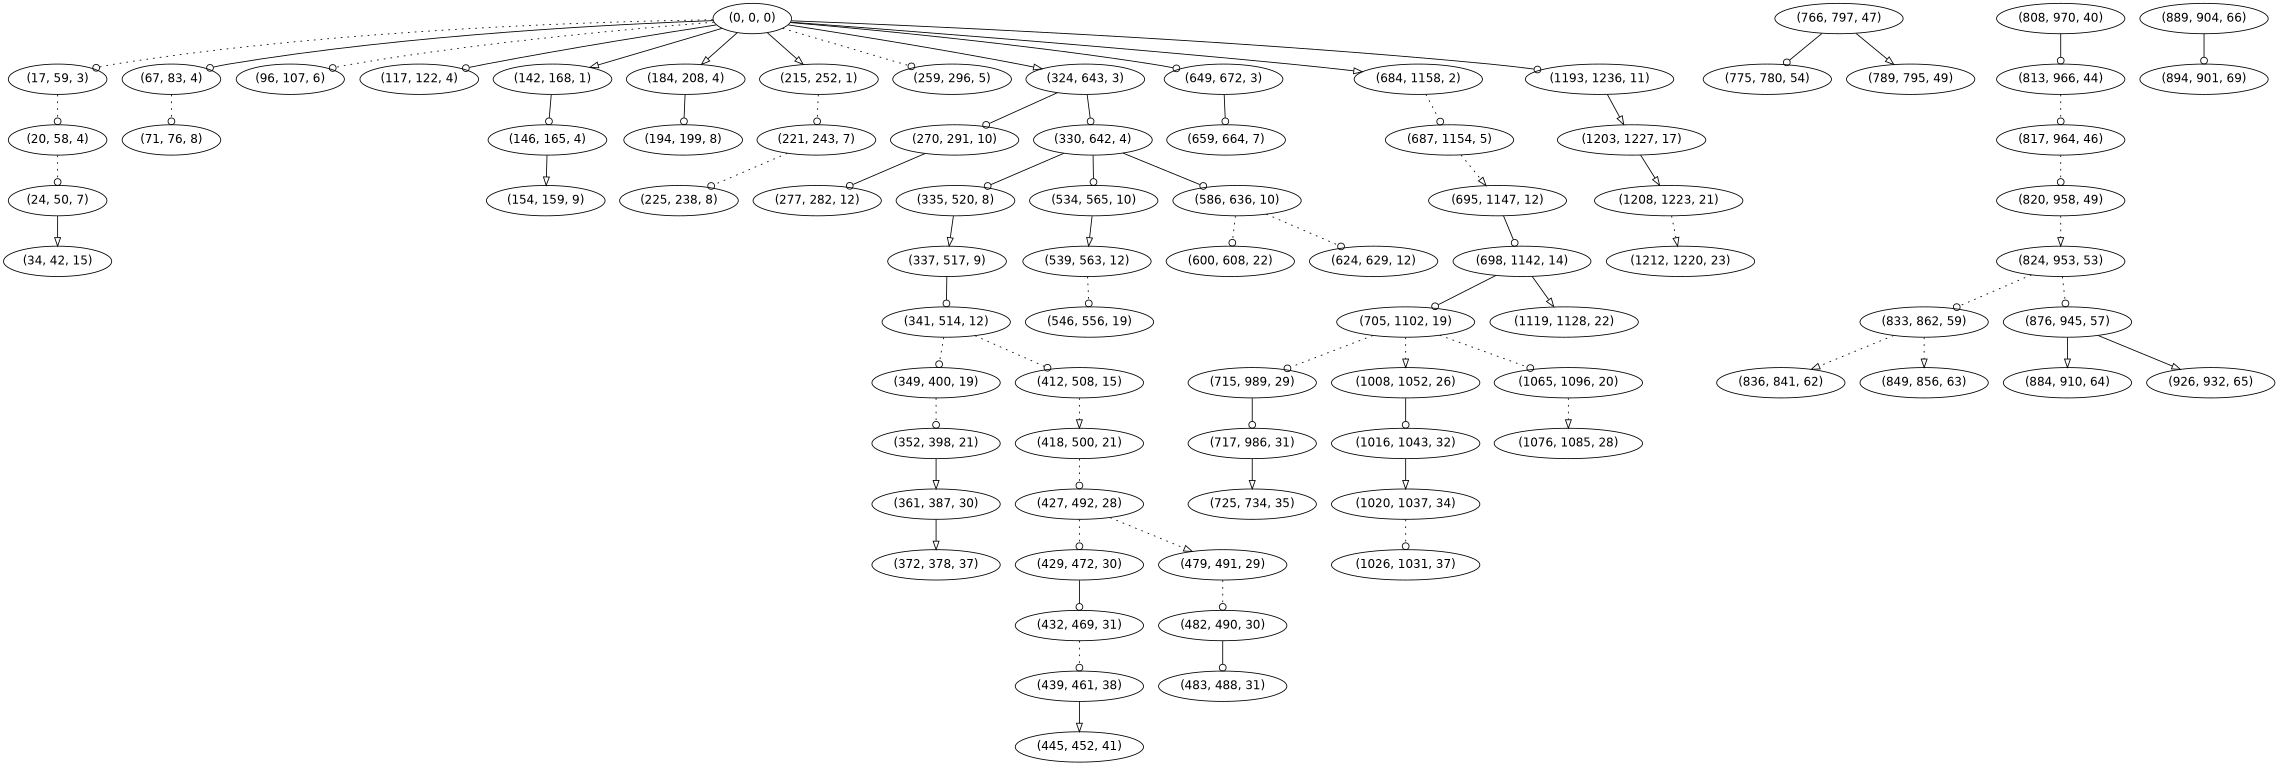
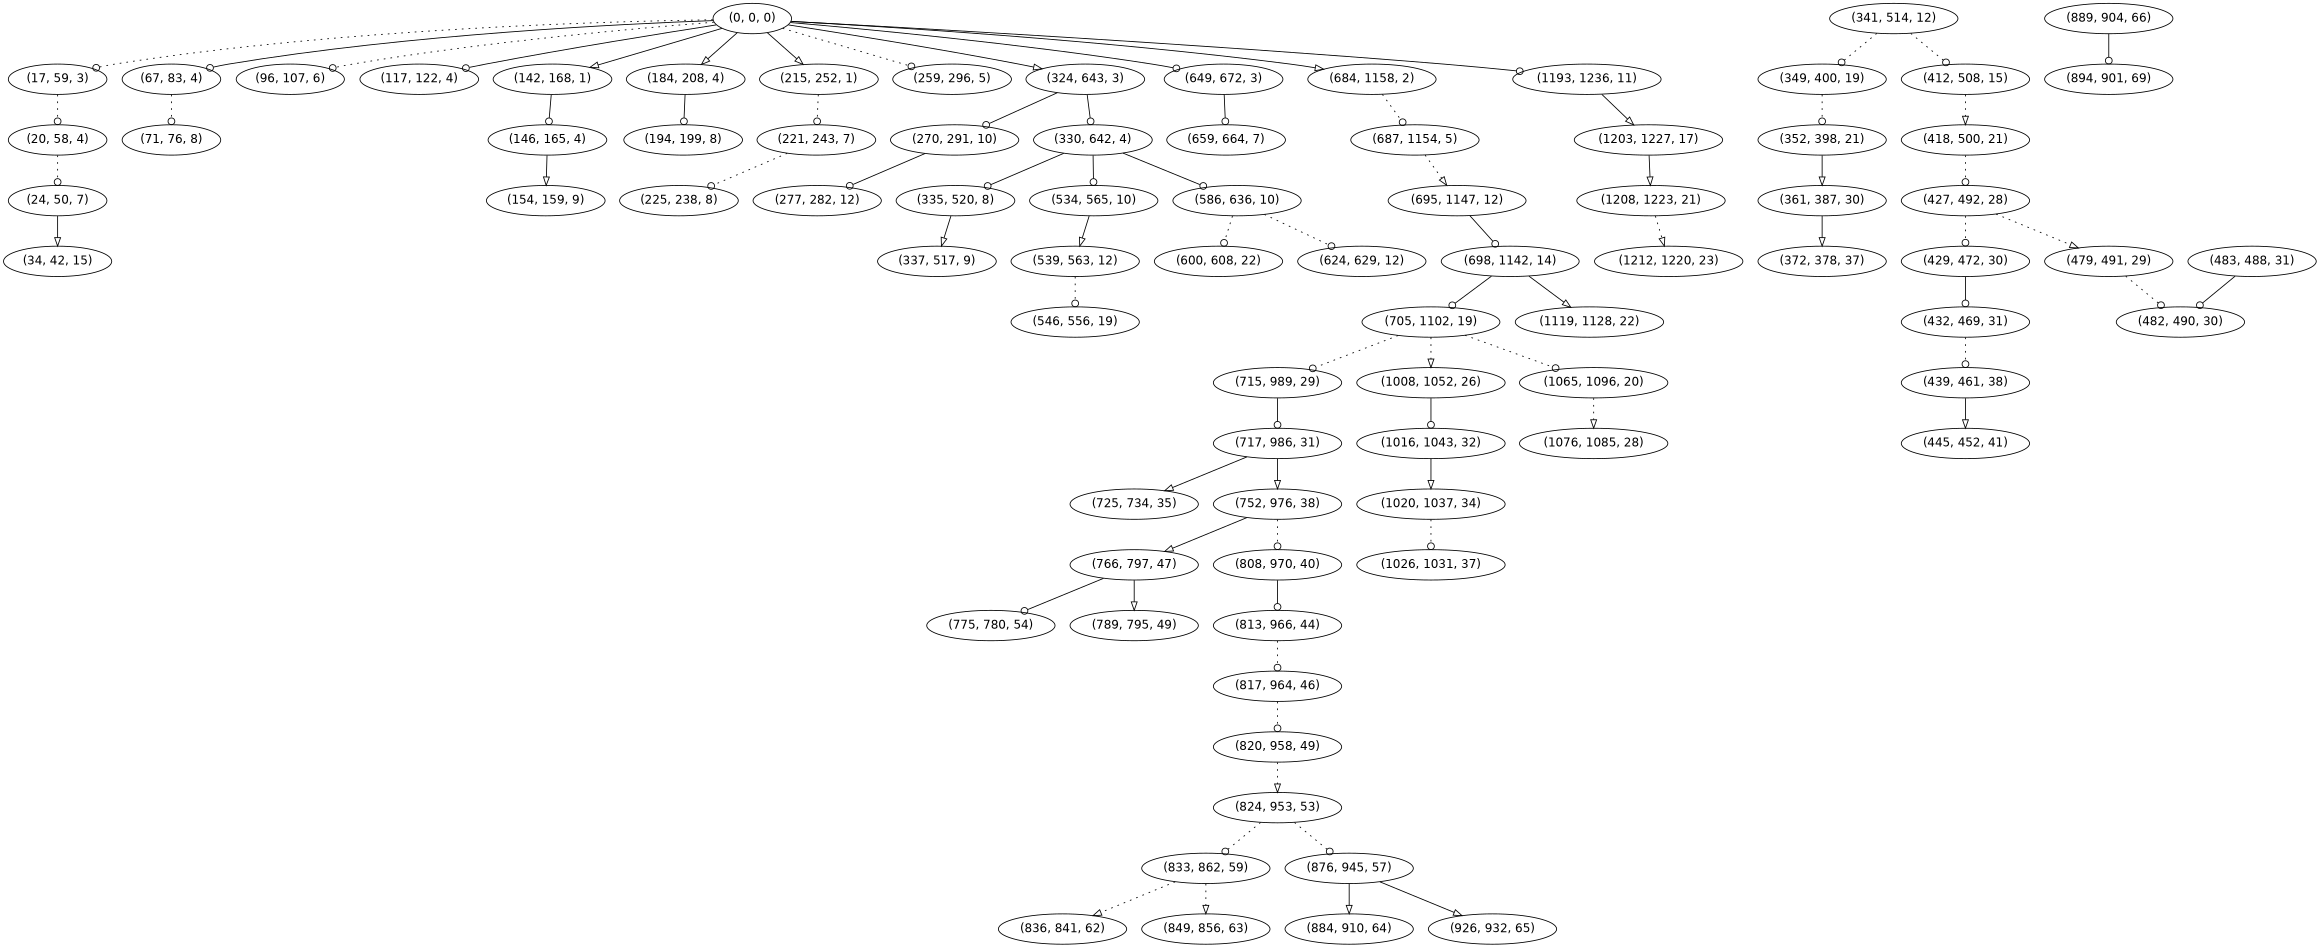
(947, 288) -> none
none -> (1277, 504)
(1223, 653) -> (2219, 290)
